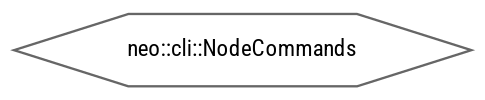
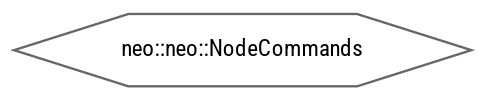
(243, 50) -> (243, 50)
